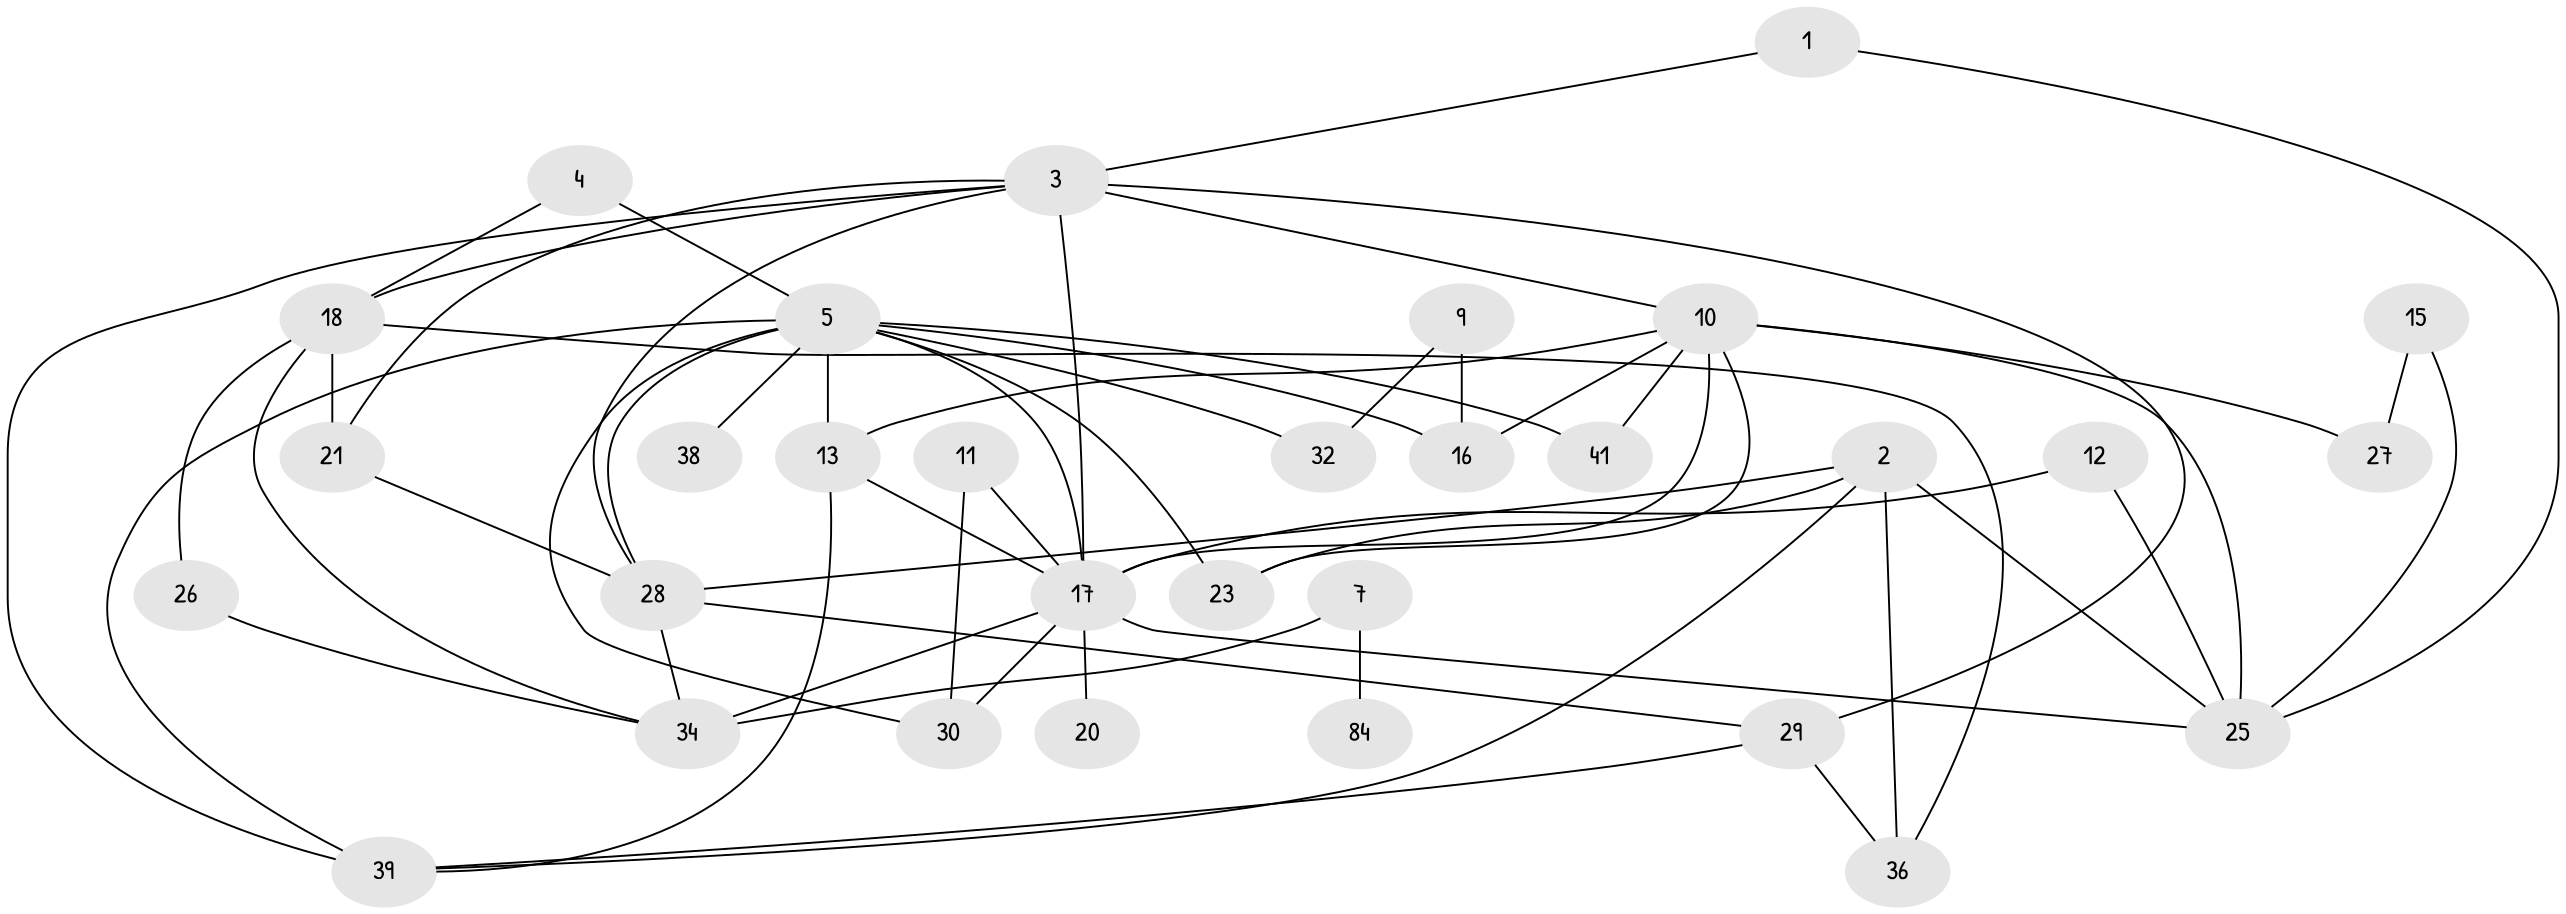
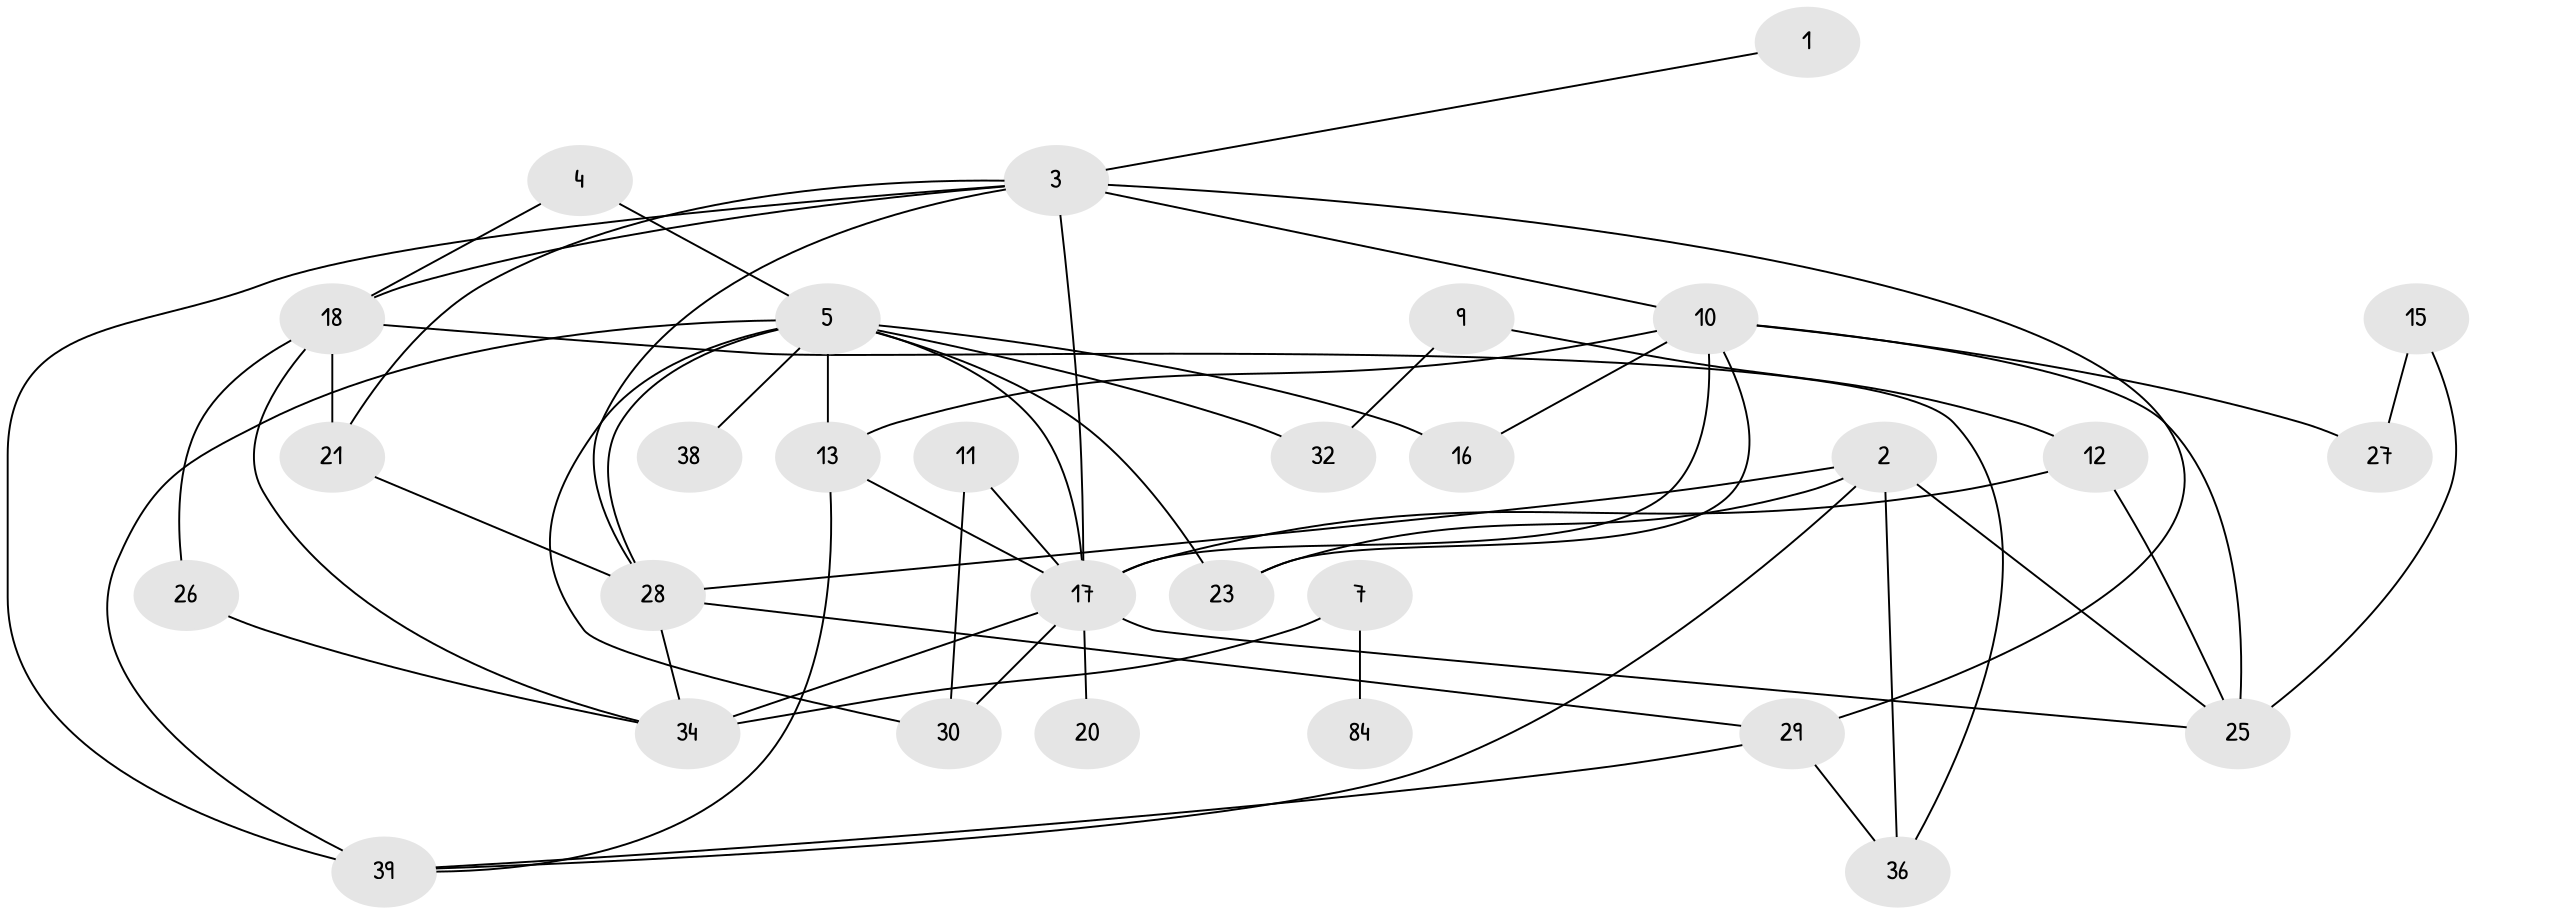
(2488, 228) -> none
(1462, 388) -> (1784, 376)
(1600, 457) -> none
